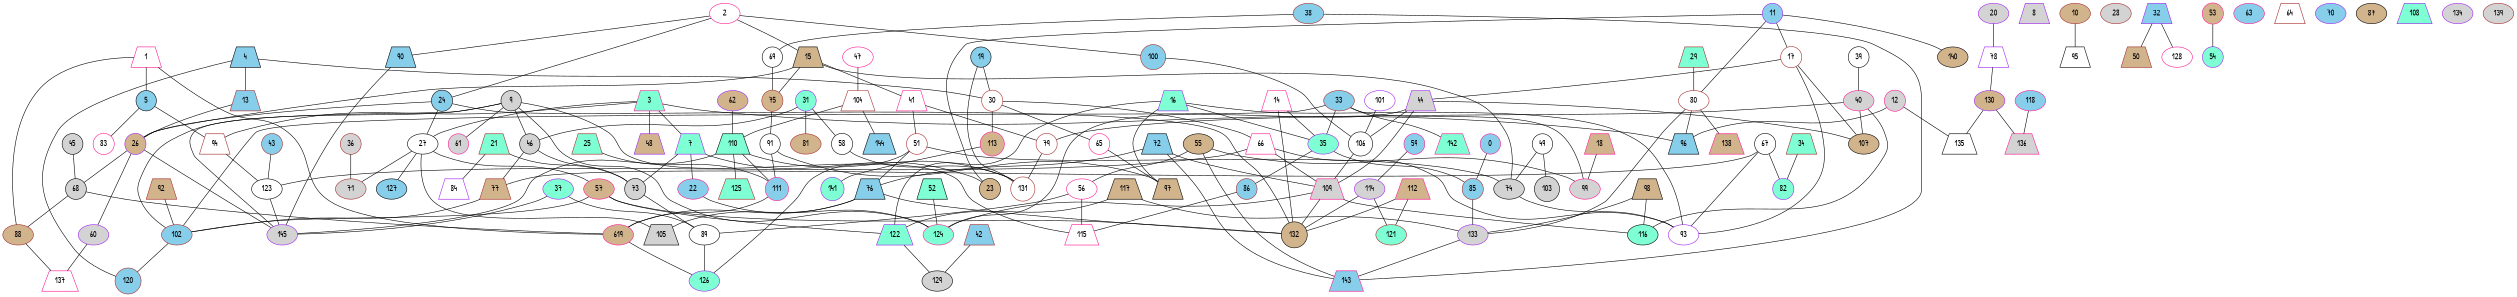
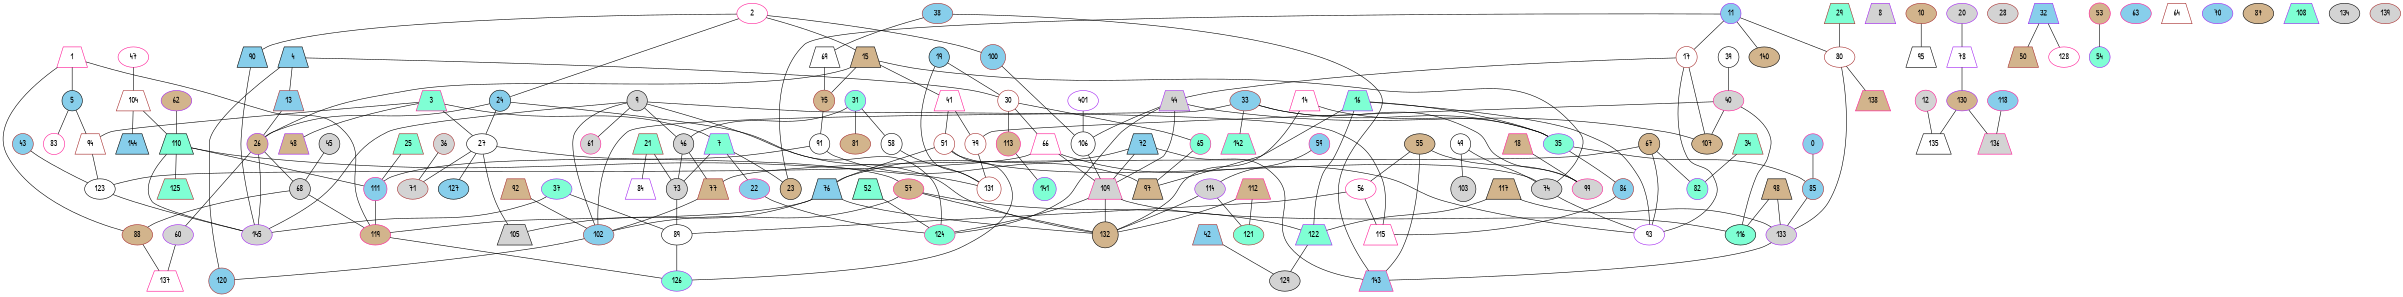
(2458, 14) -> (2345, 14)
(772, 57) -> (825, 57)
(1380, 101) -> (1083, 101)
(1099, 144) -> (1200, 144)
(1684, 144) -> none
(1765, 144) -> (1649, 144)
(618, 235) -> (375, 235)
